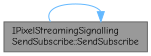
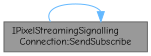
(76, 37) -> (76, 37)
